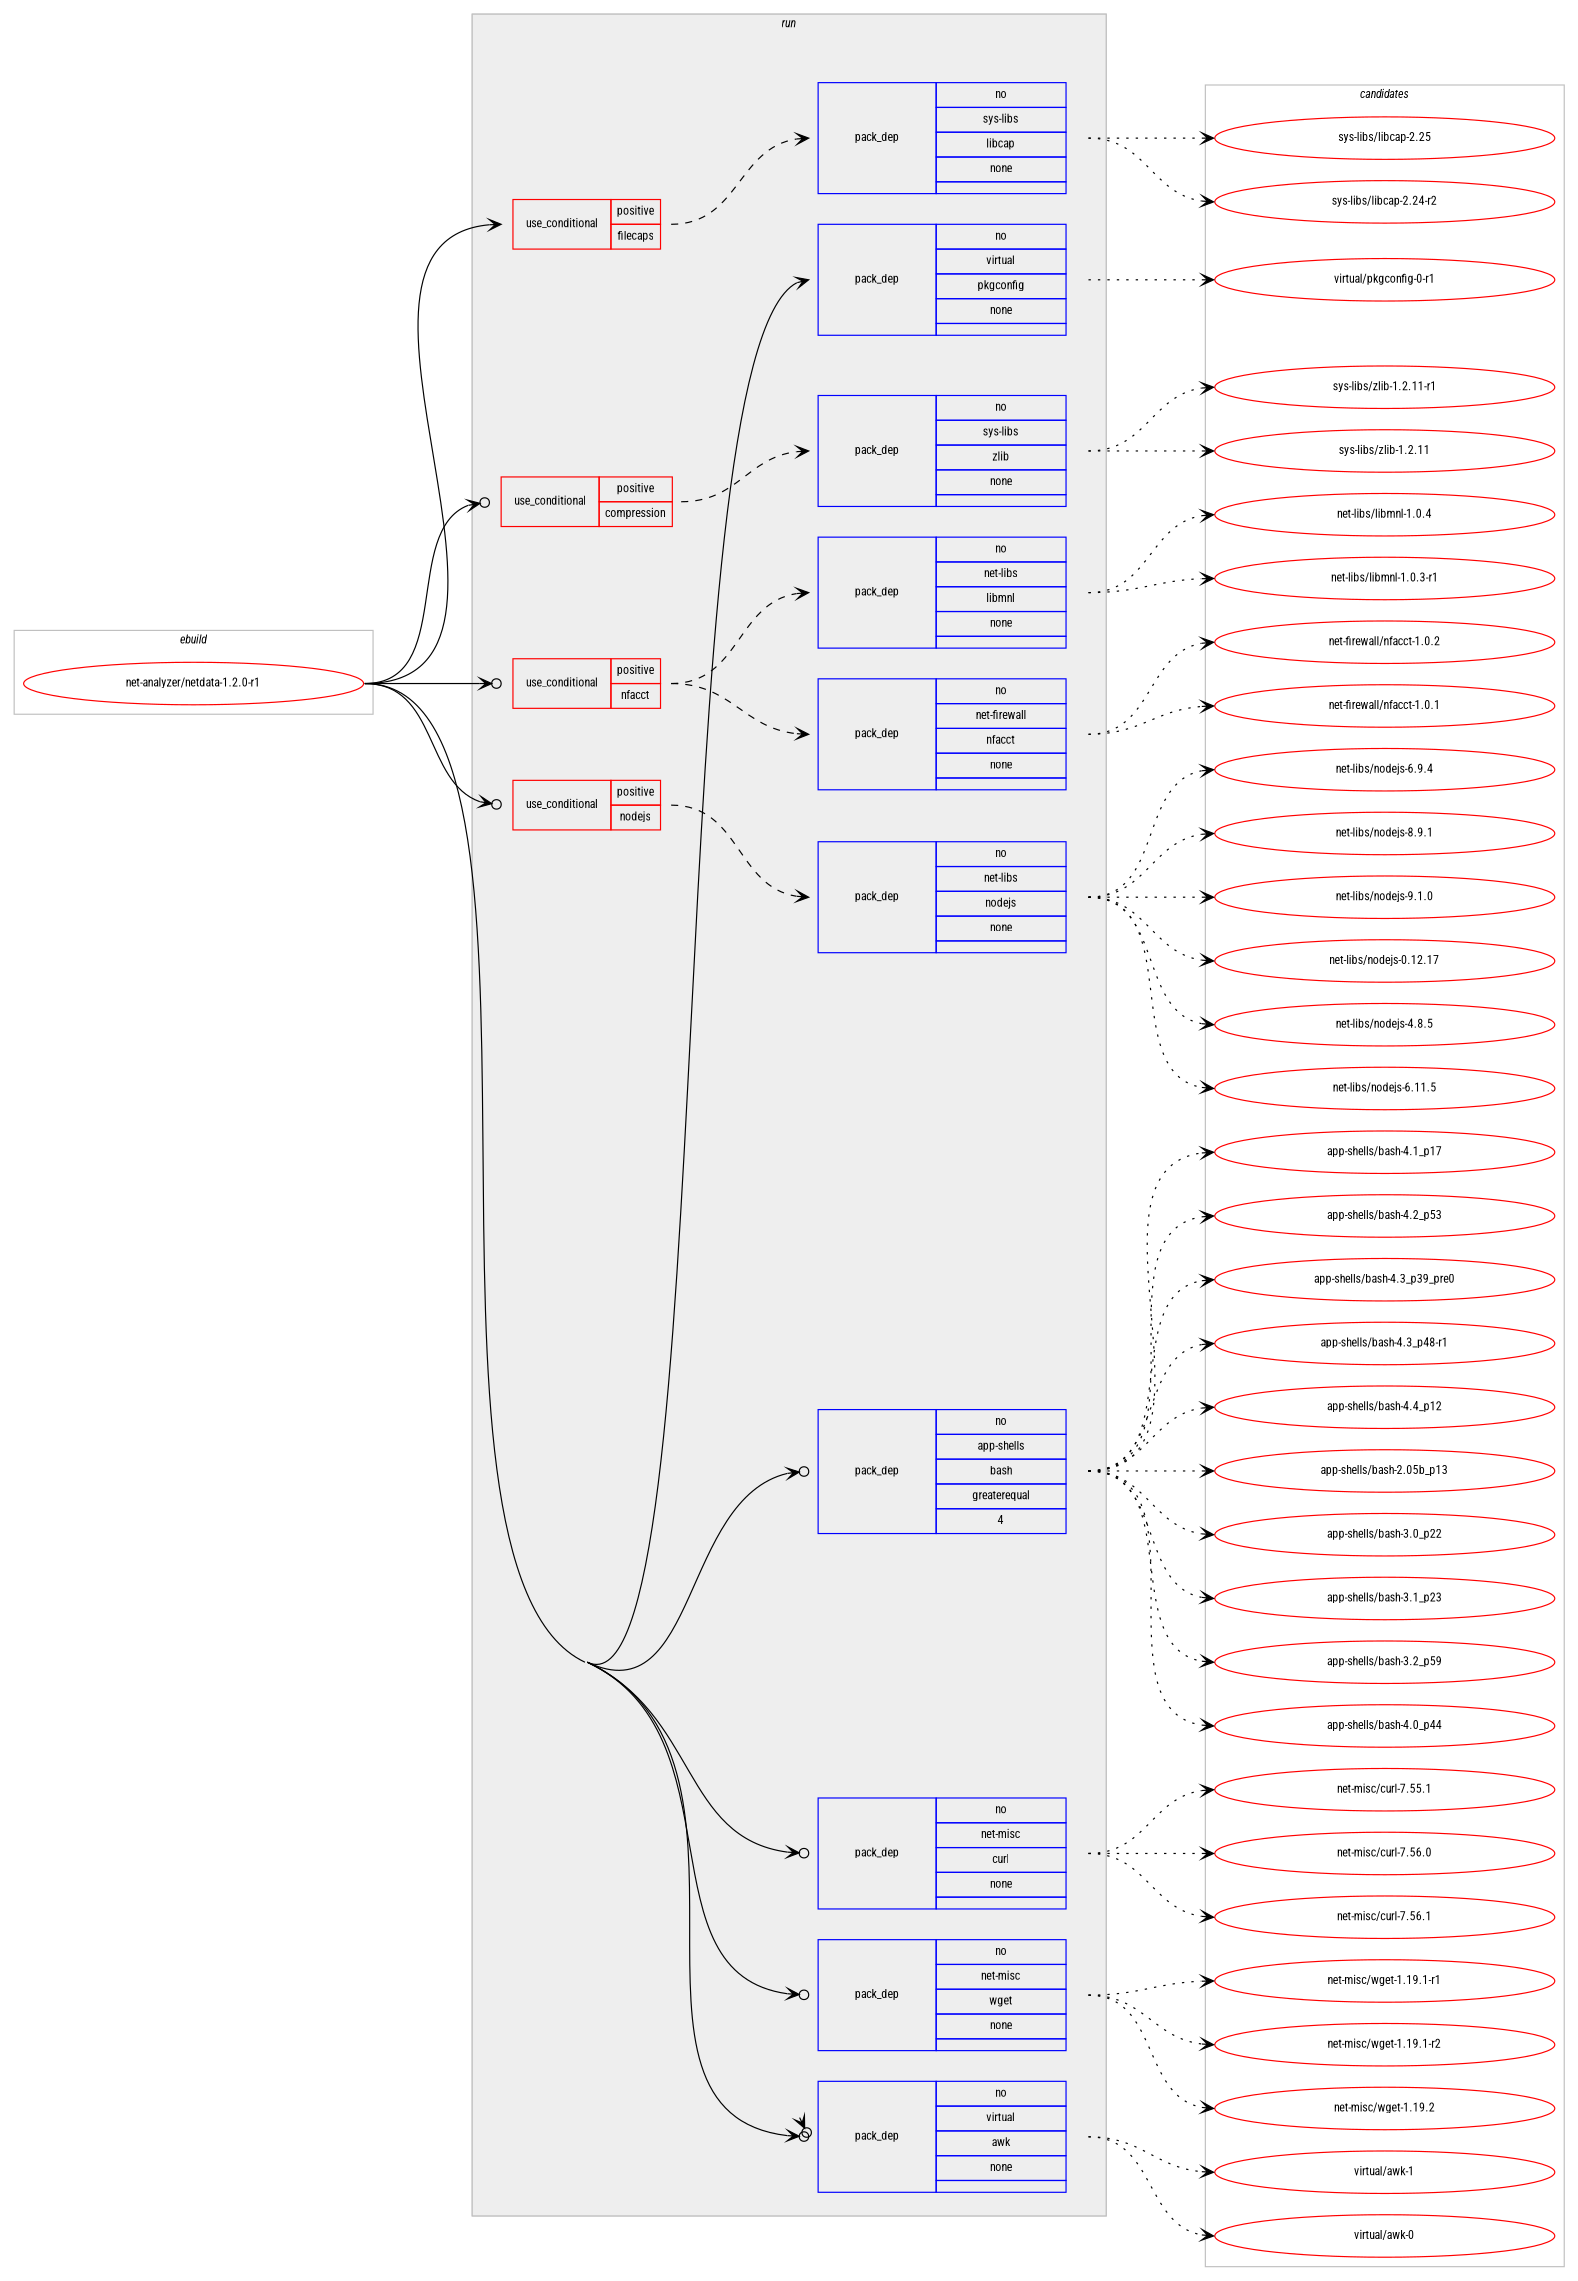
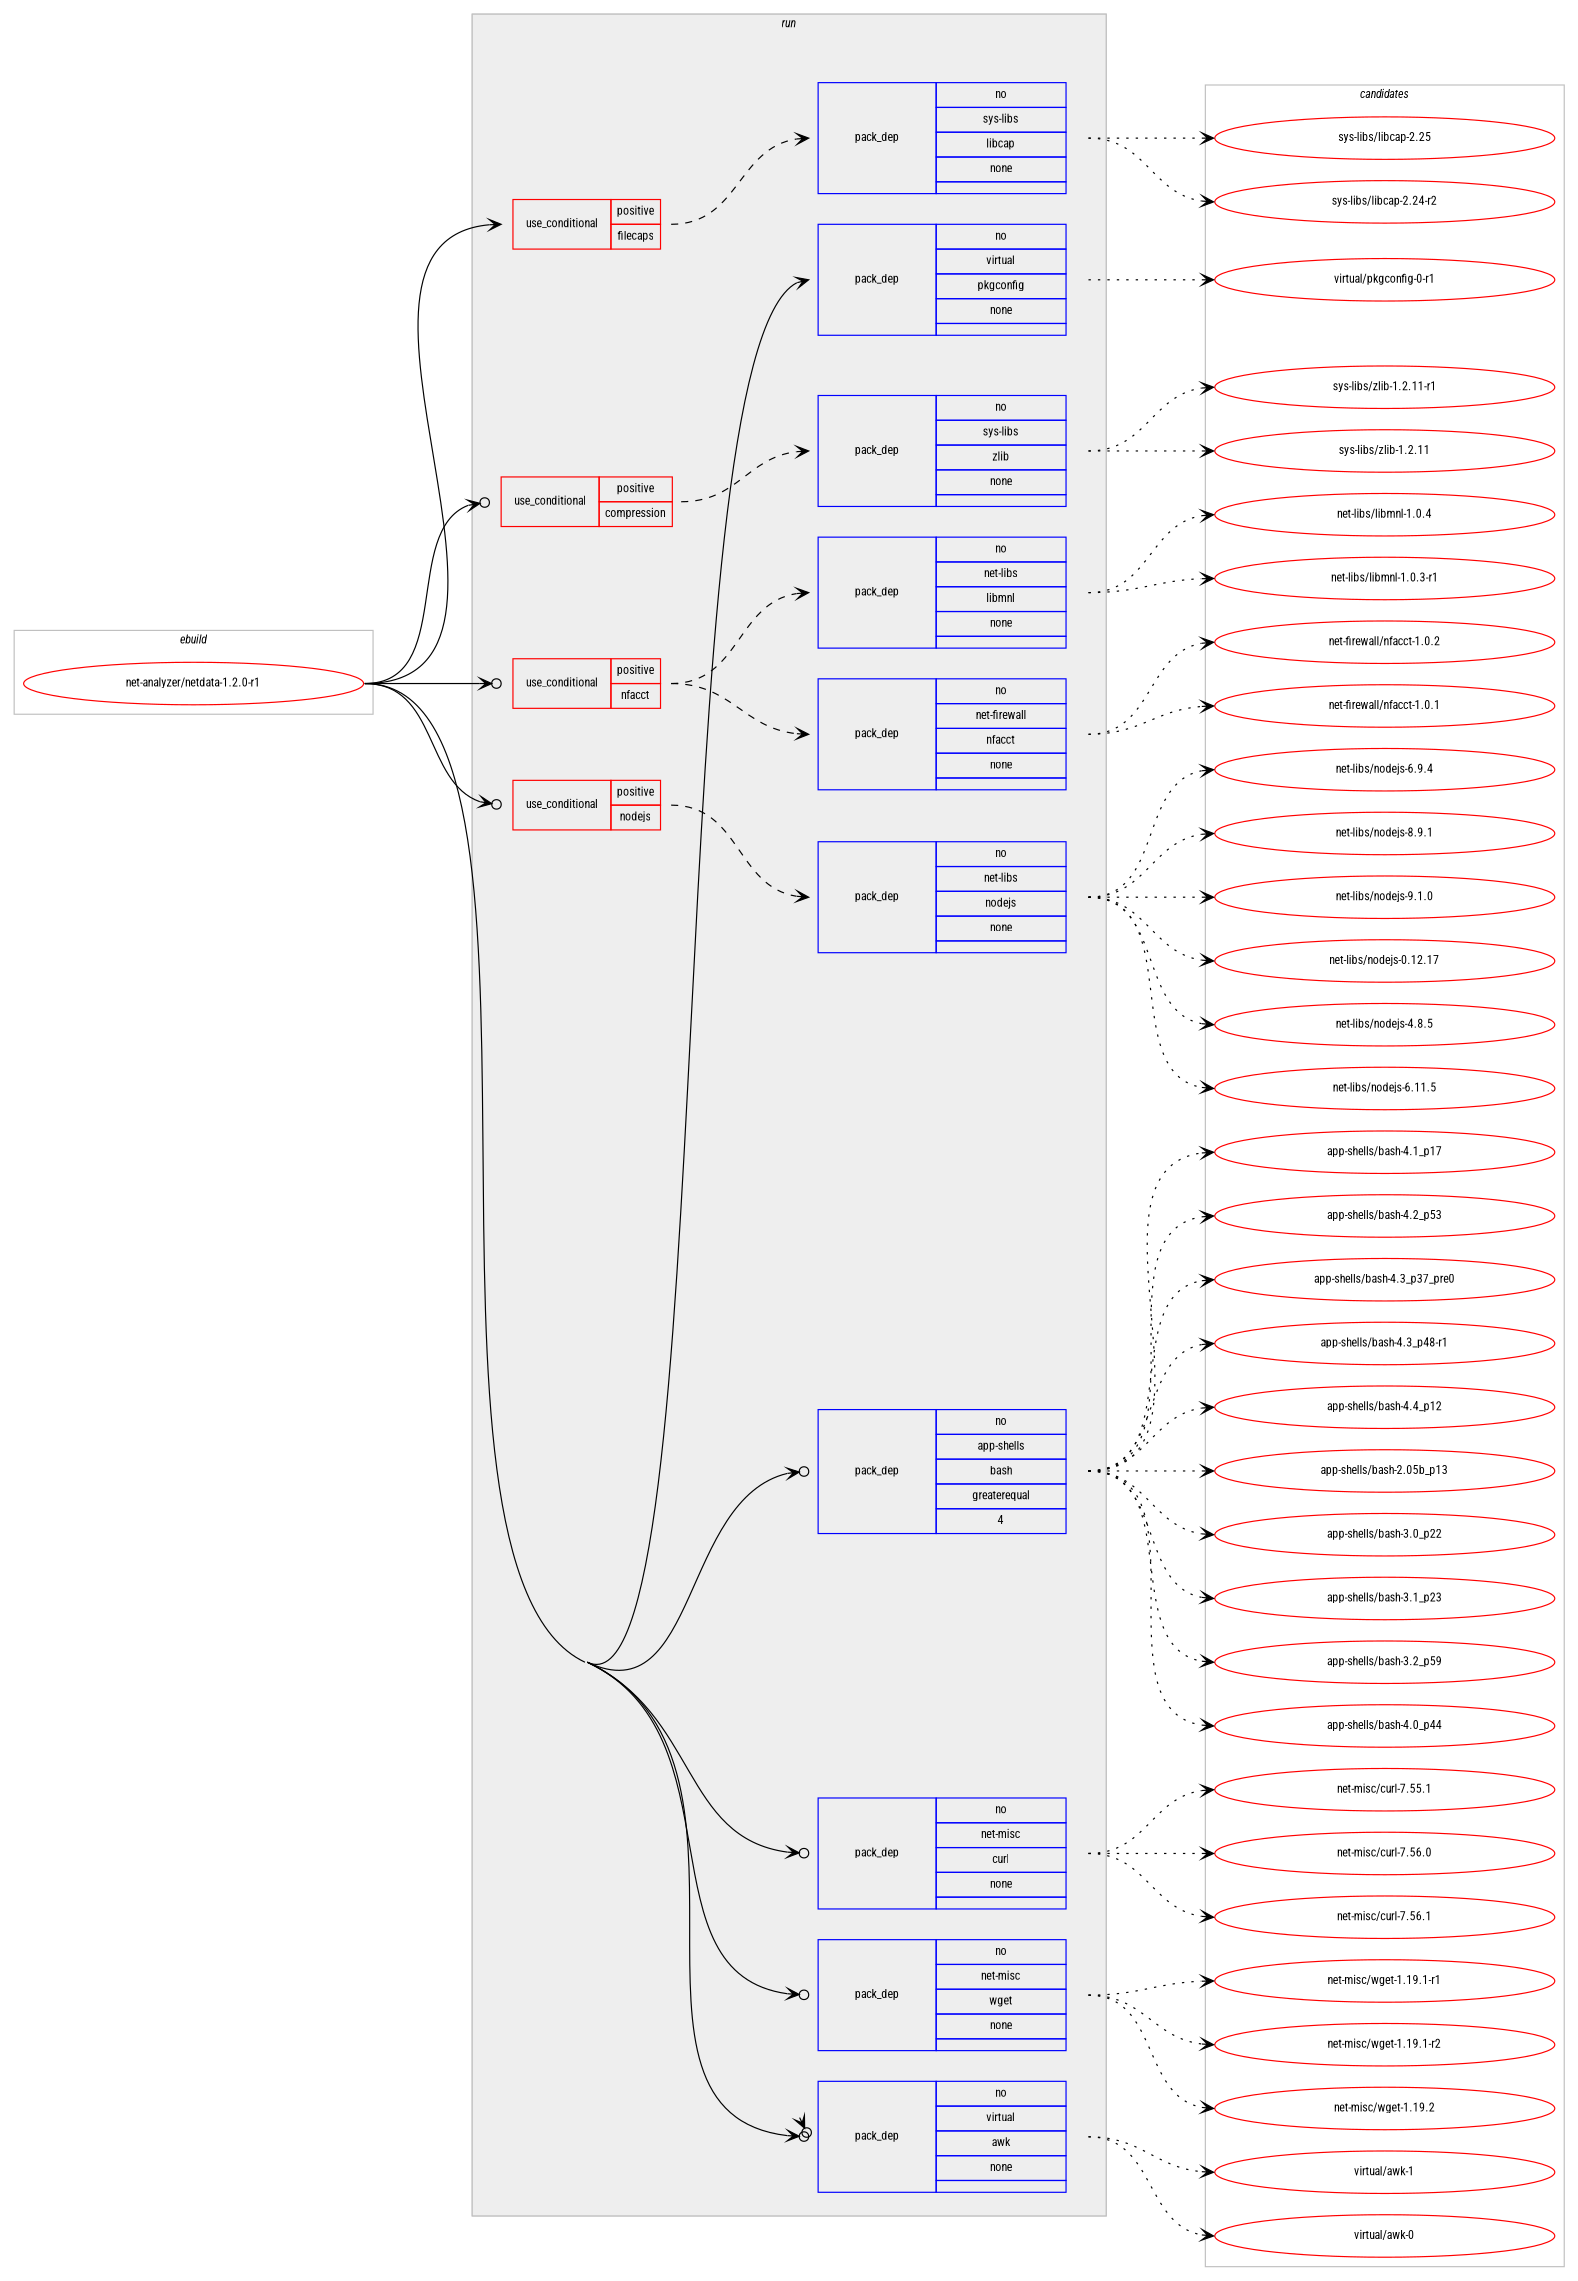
(1385, 1280) -> (1385, 1280)
